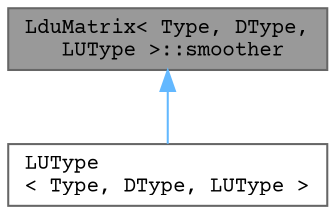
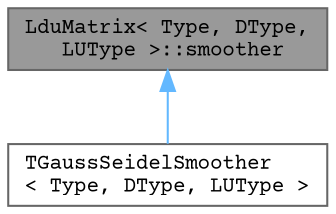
(168, 175) -> (168, 175)
